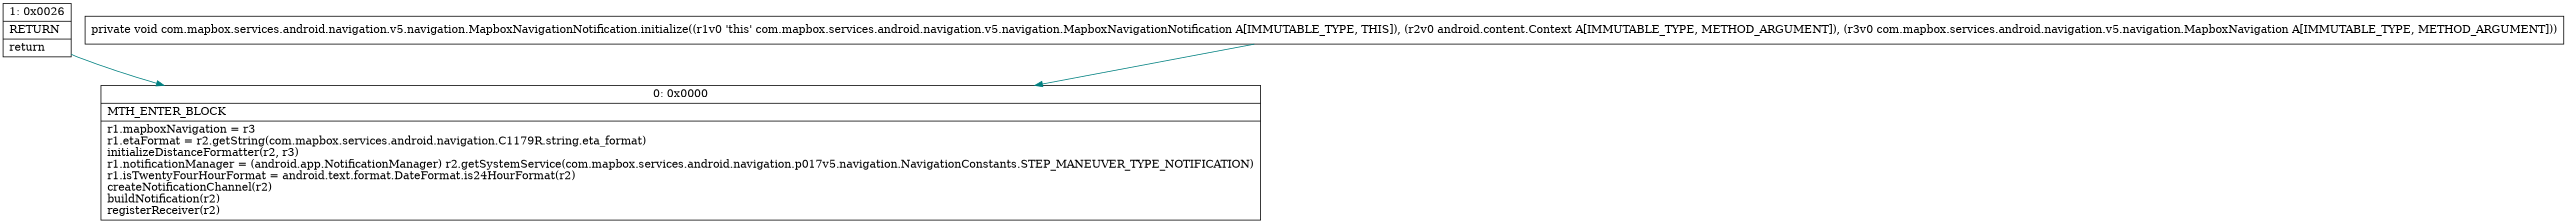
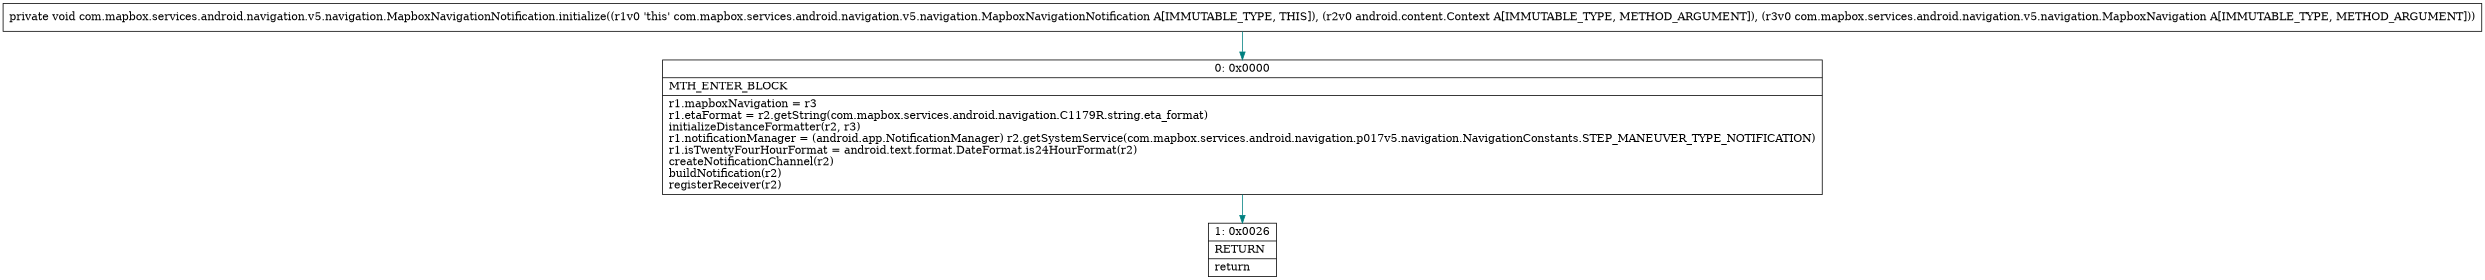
(114, 70) -> (1242, 205)
